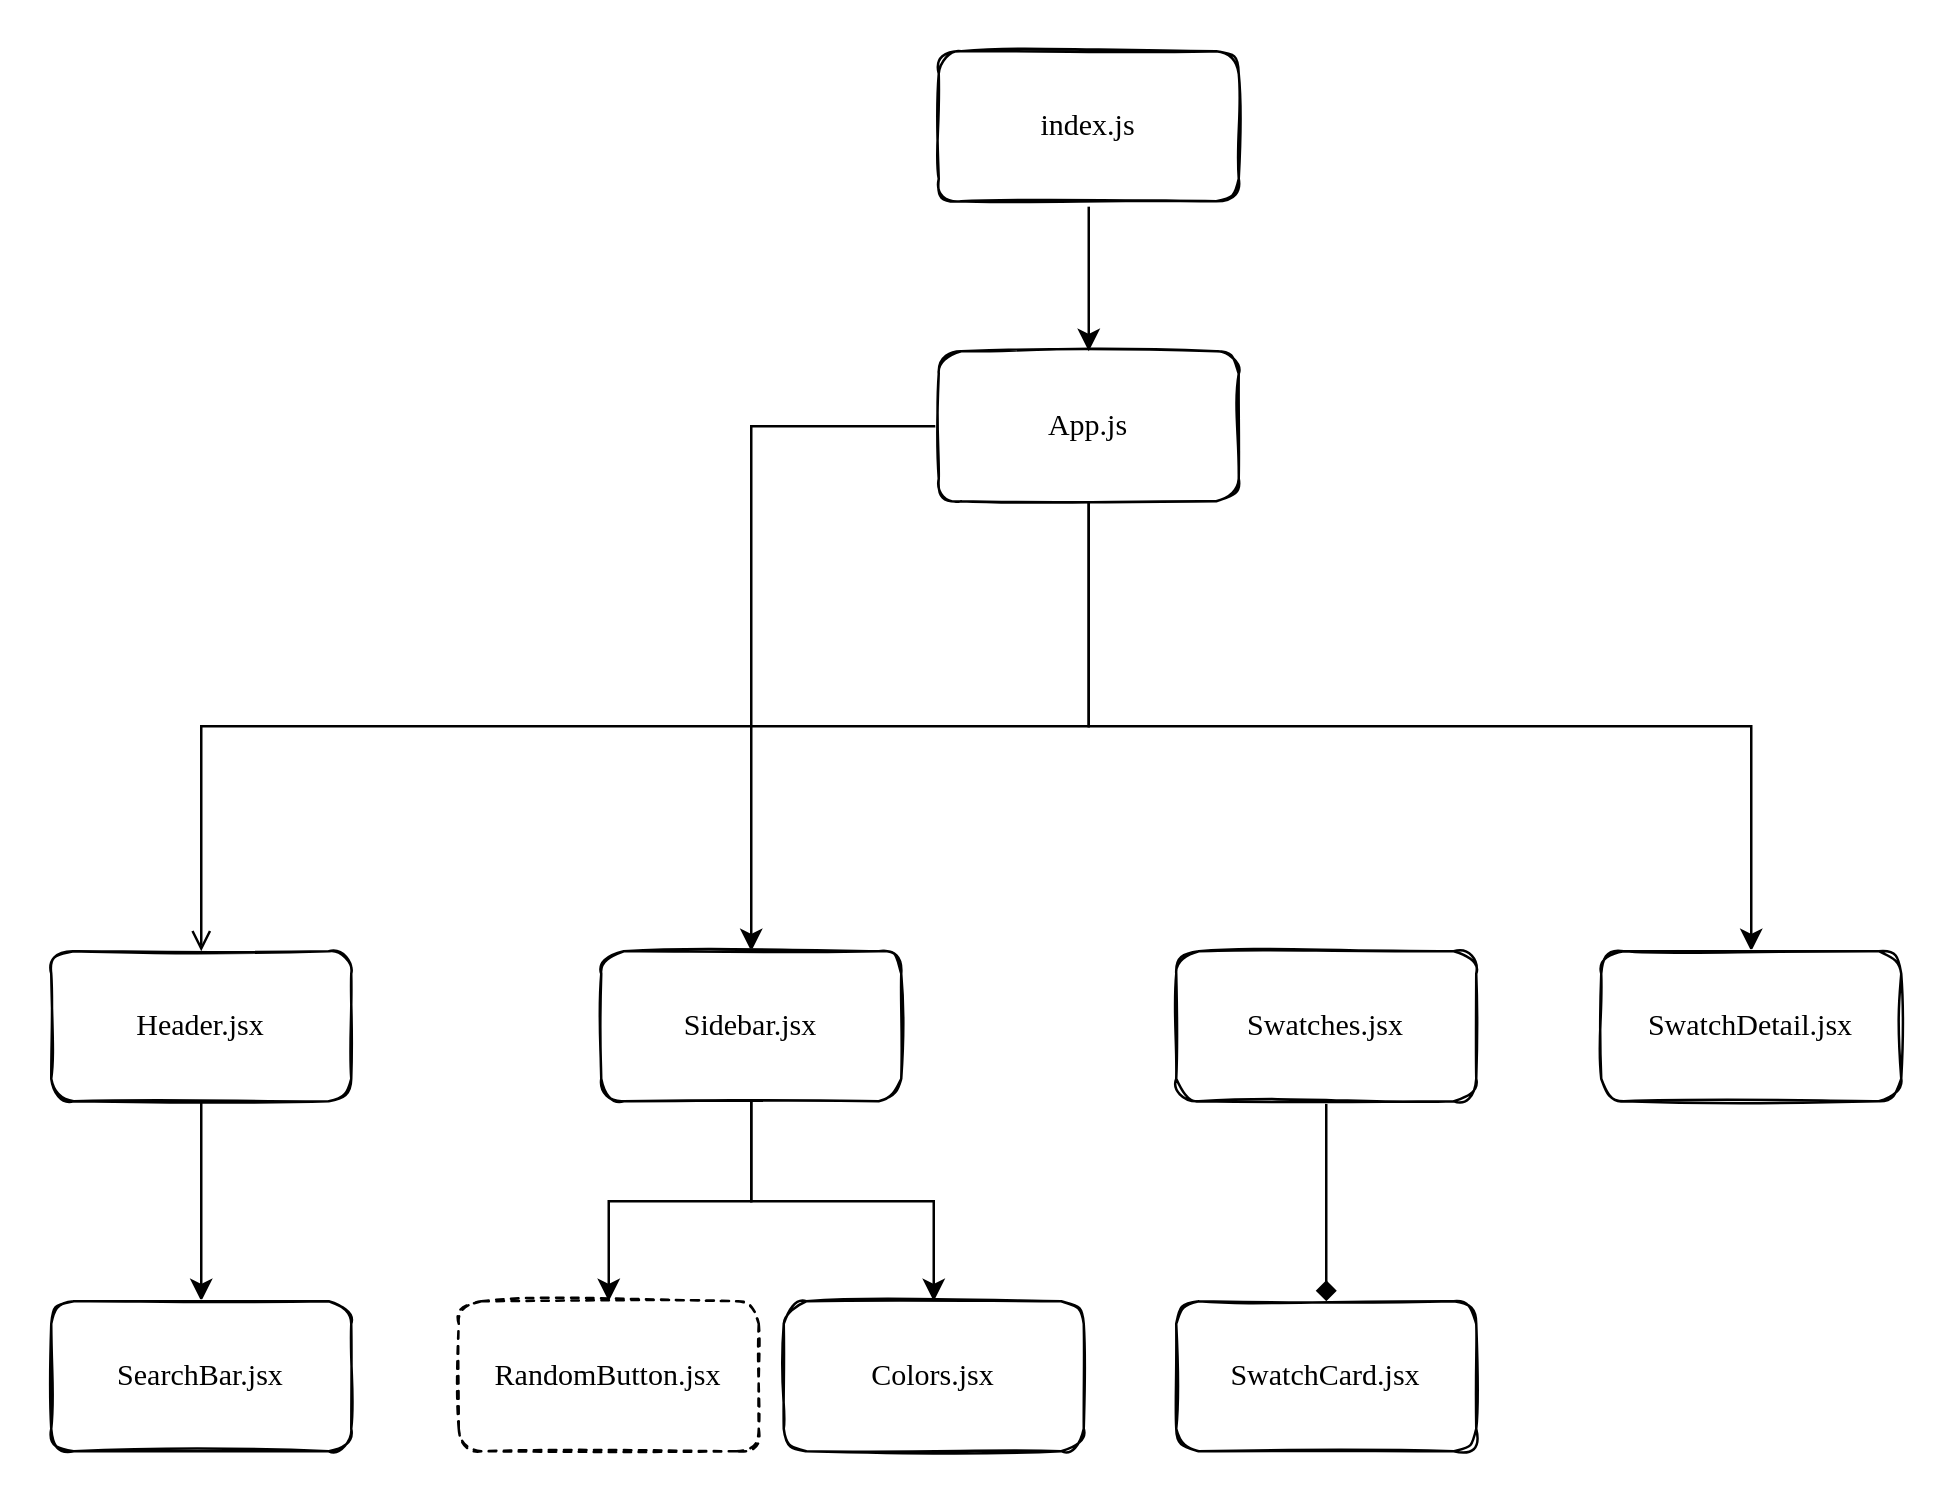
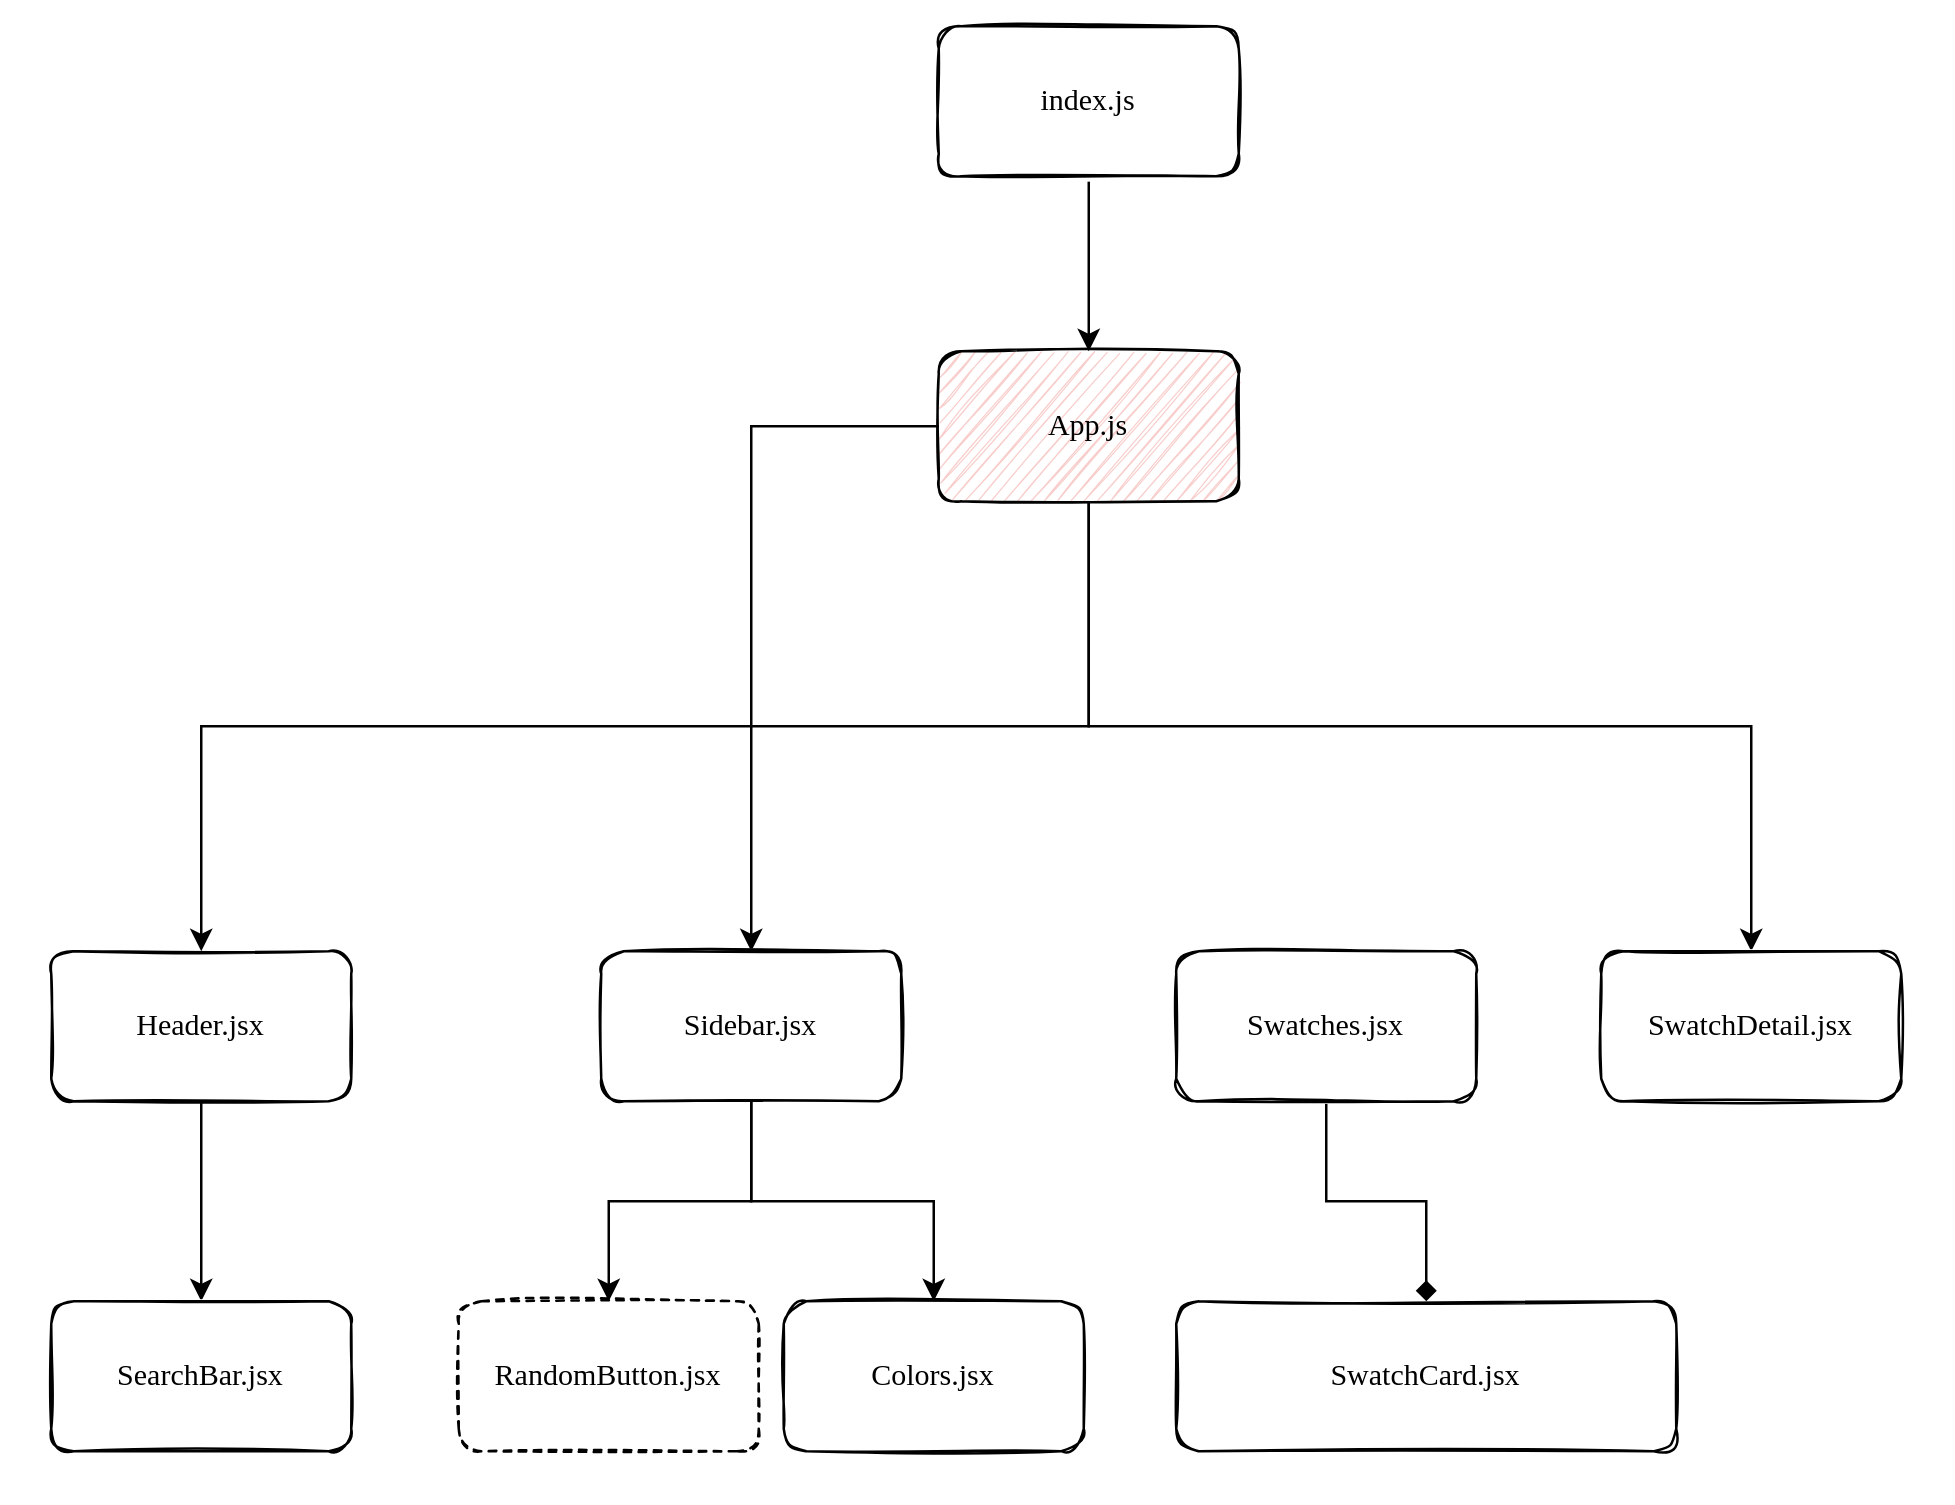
(1089, 126) -> (1089, 101)
(1089, 426) -> (1089, 426)
(201, 937) -> (201, 933)
(1326, 1376) -> (1426, 1376)
